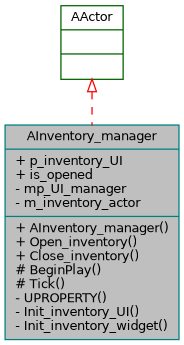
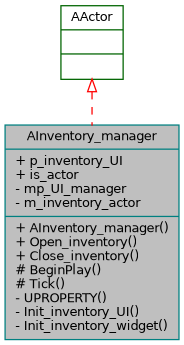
(54, 175) -> (47, 175)
